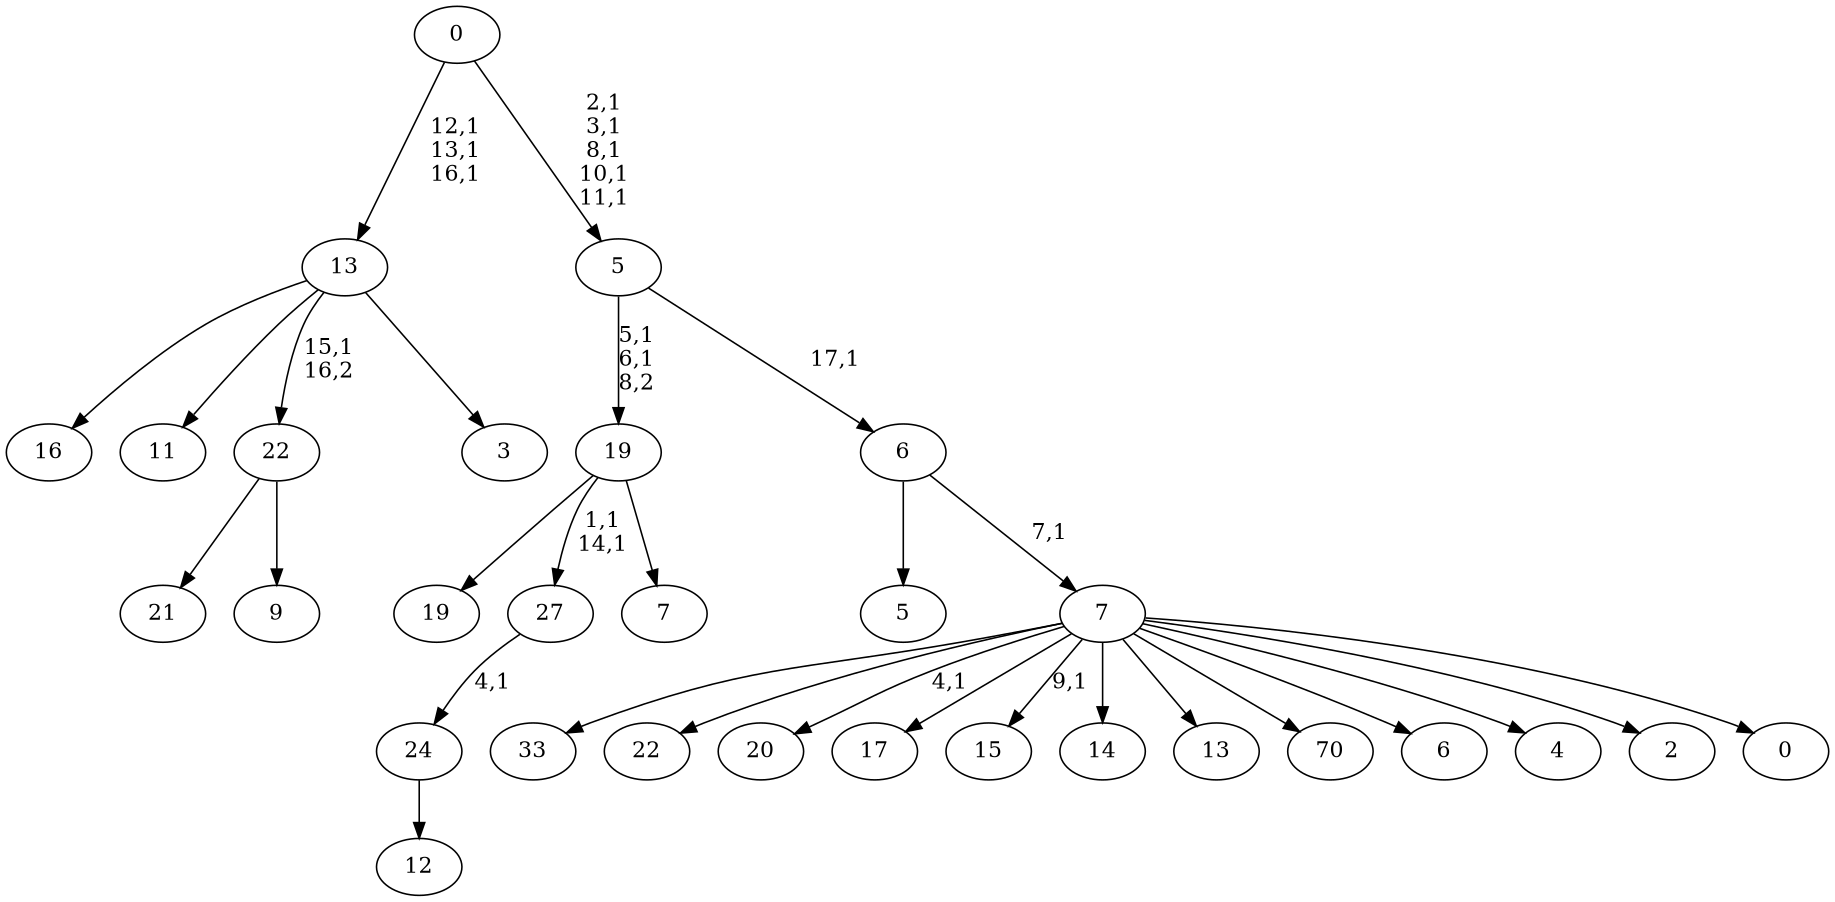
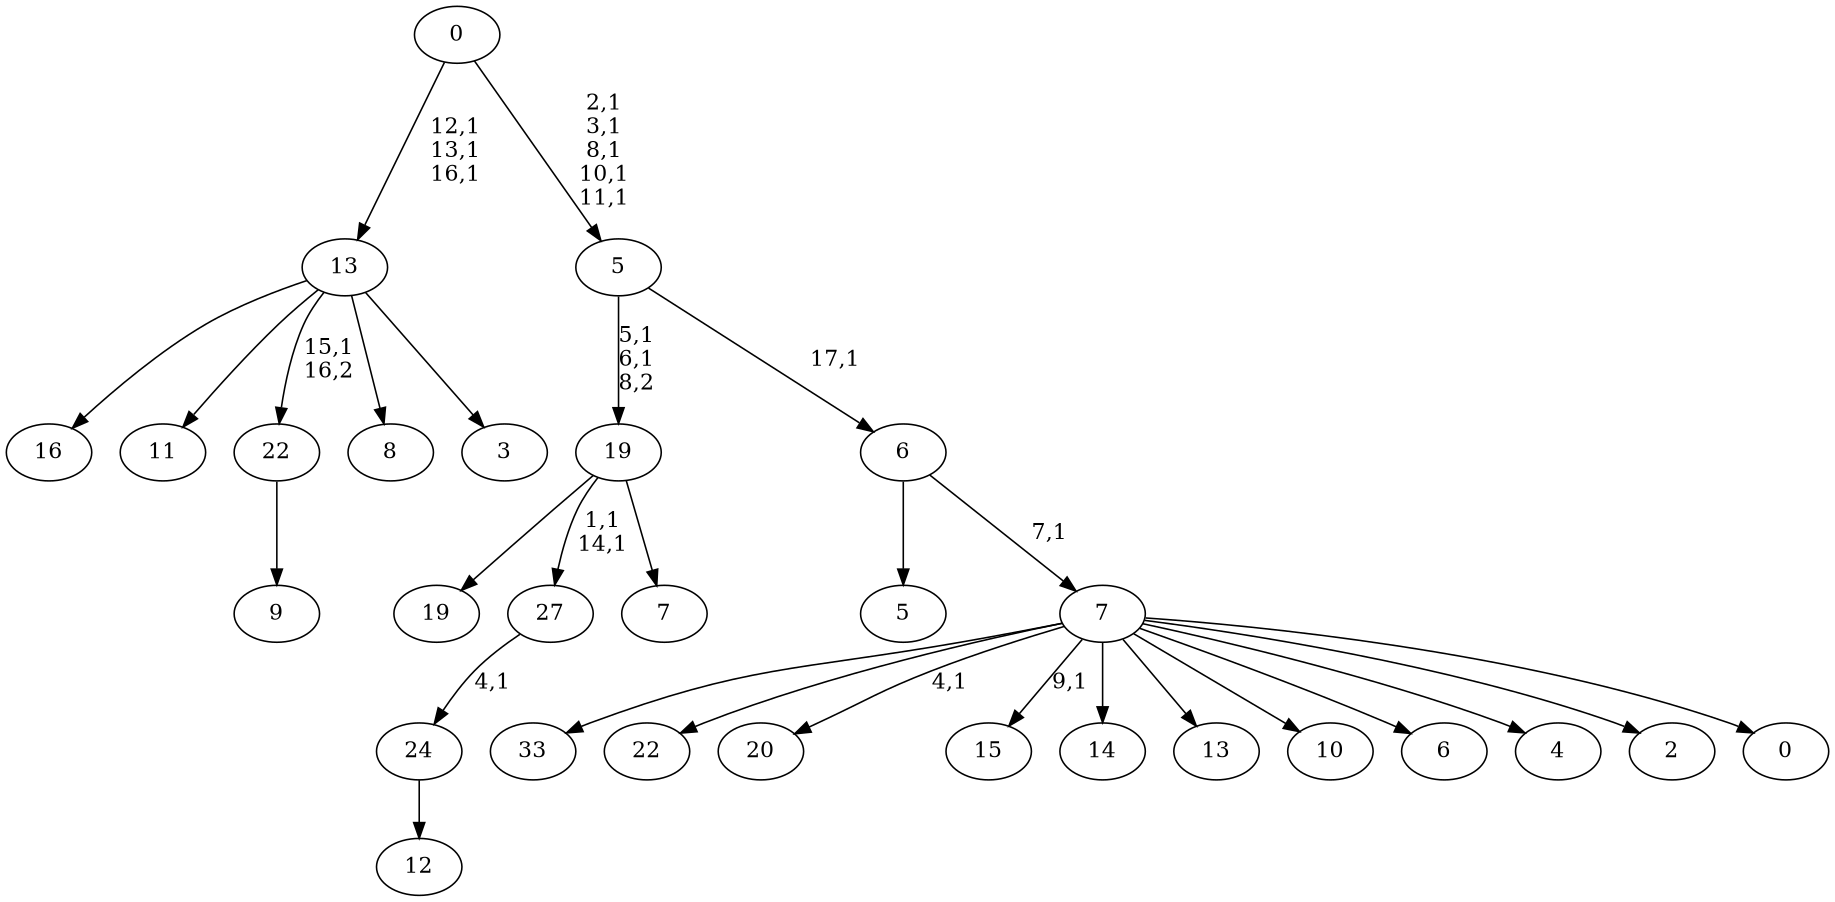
none -> (391, 452)
(163, 614) -> none
(875, 751) -> none
(1330, 751) -> (1330, 751)
